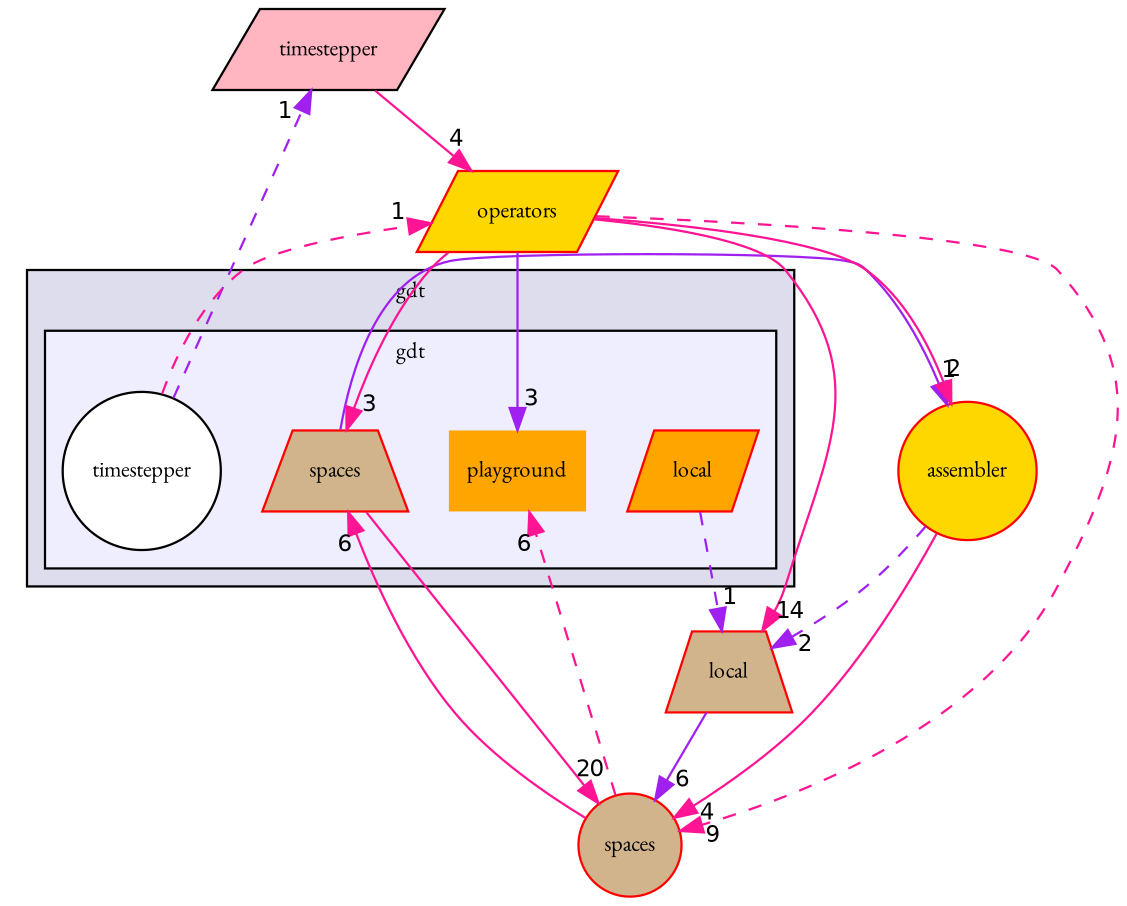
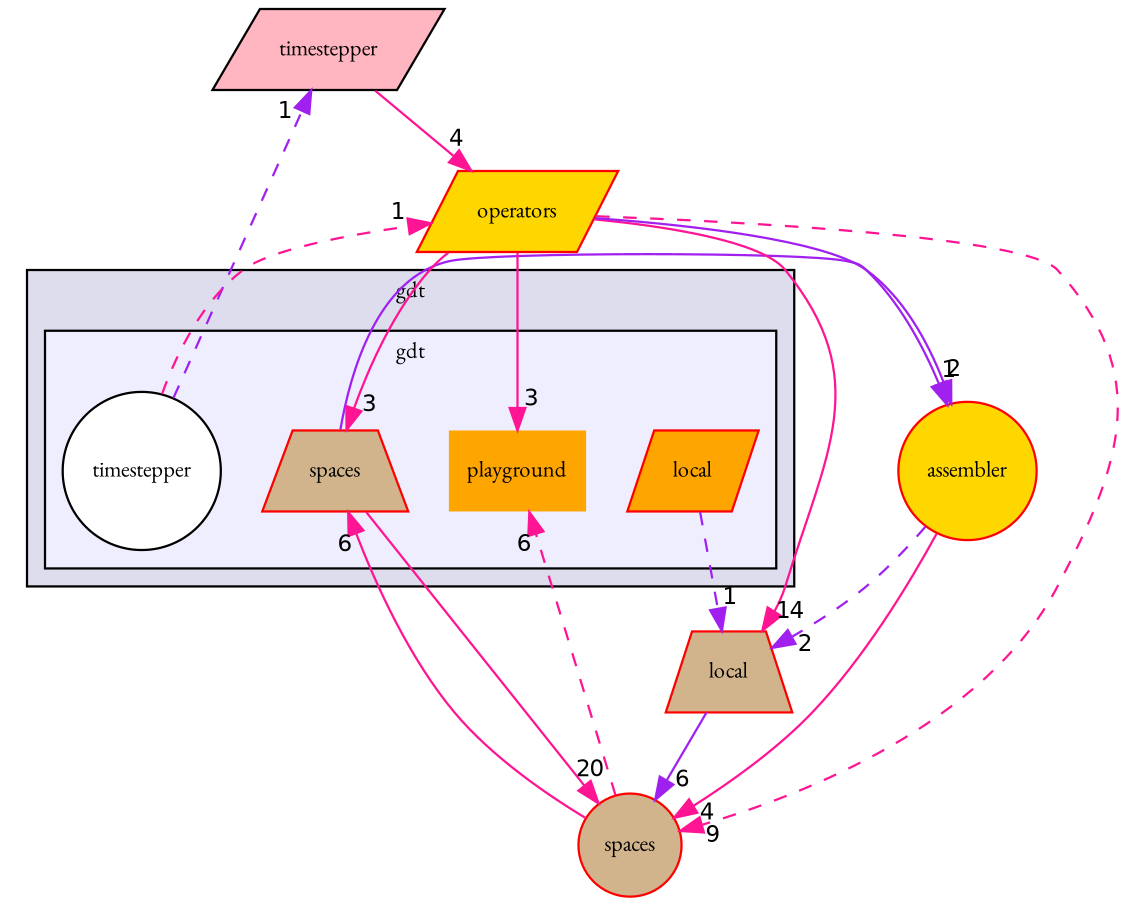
(791, 243) -> (791, 243)
(518, 315) -> (518, 315)
